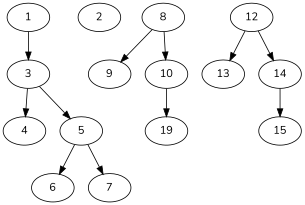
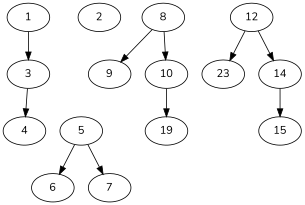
(223, 74) -> (223, 74)
(52, 100) -> none
